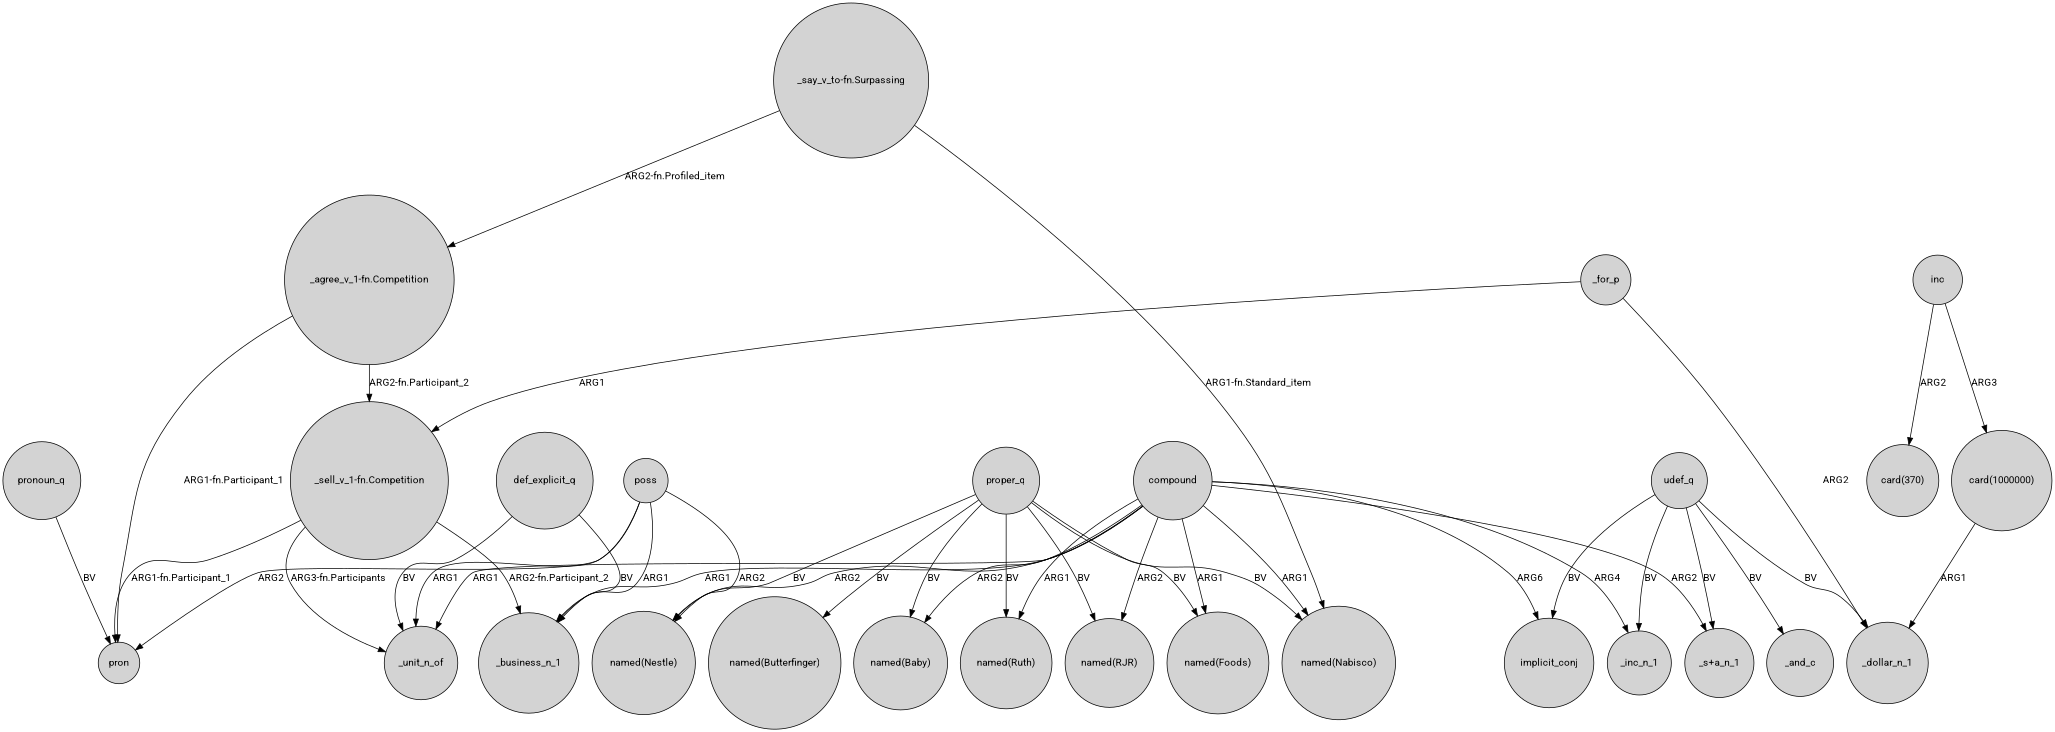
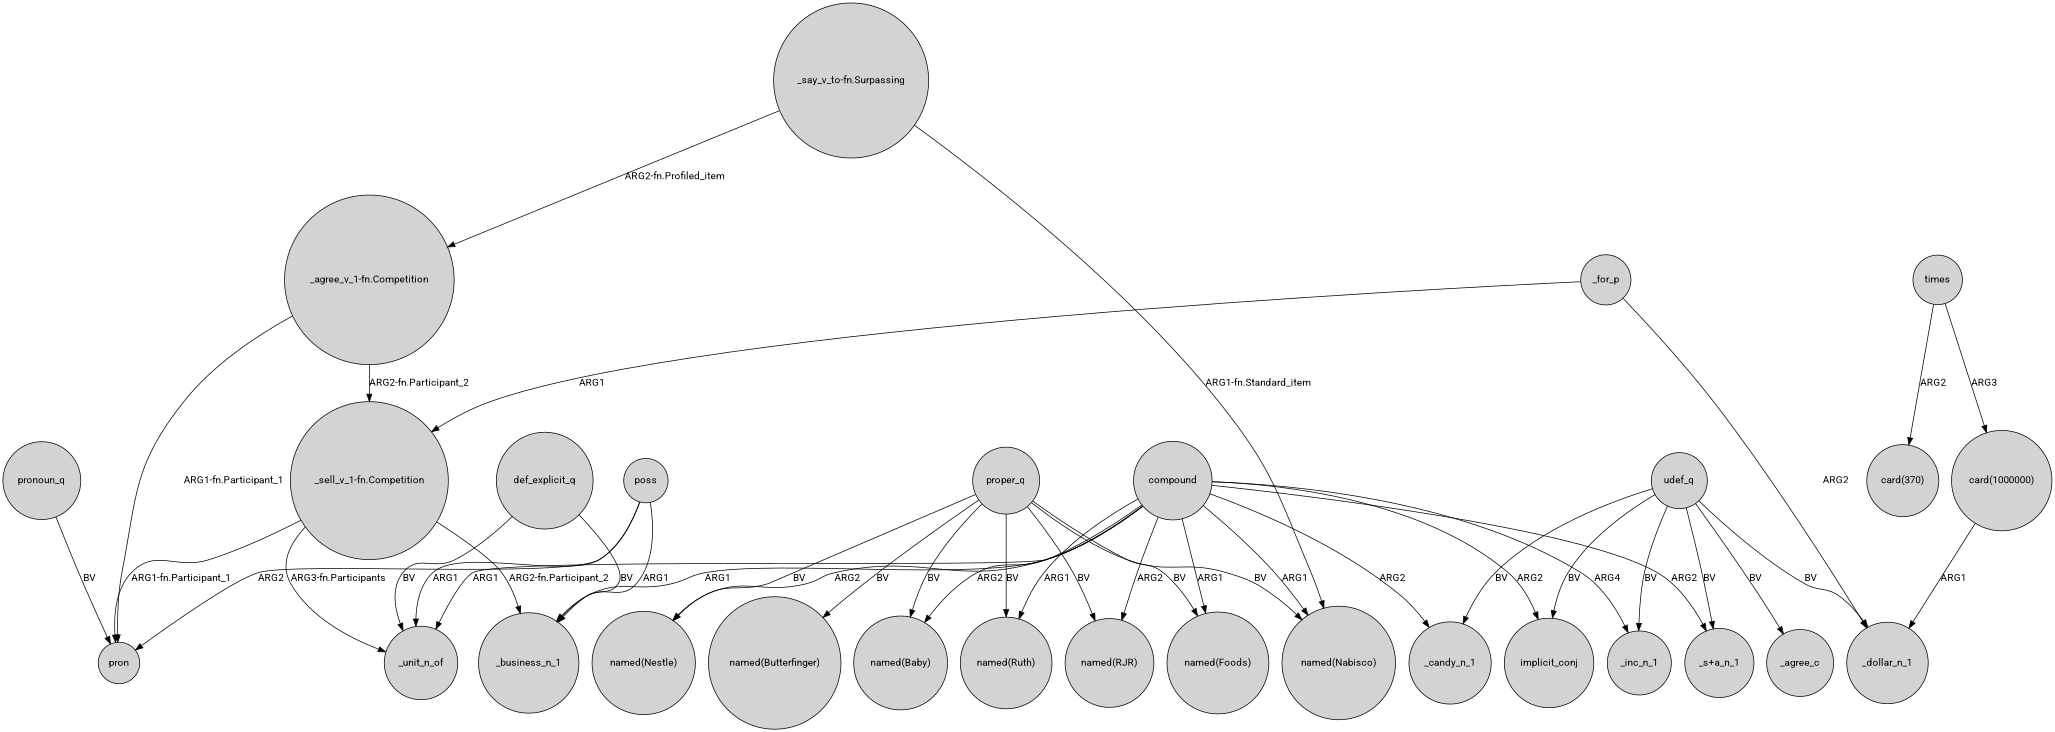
(1938, 280) -> (1938, 280)
(737, 553) -> none
(1530, 578) -> (1530, 578)
none -> (1450, 663)
(1800, 663) -> (1800, 663)
